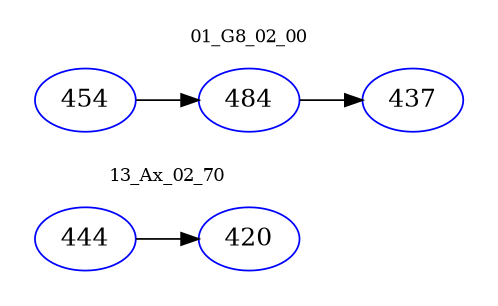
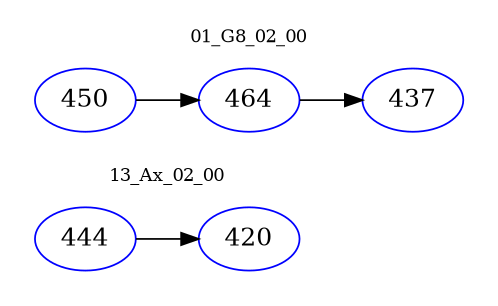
(85, 100) -> (85, 100)
(249, 100) -> (249, 100)
(167, 177) -> (167, 177)
